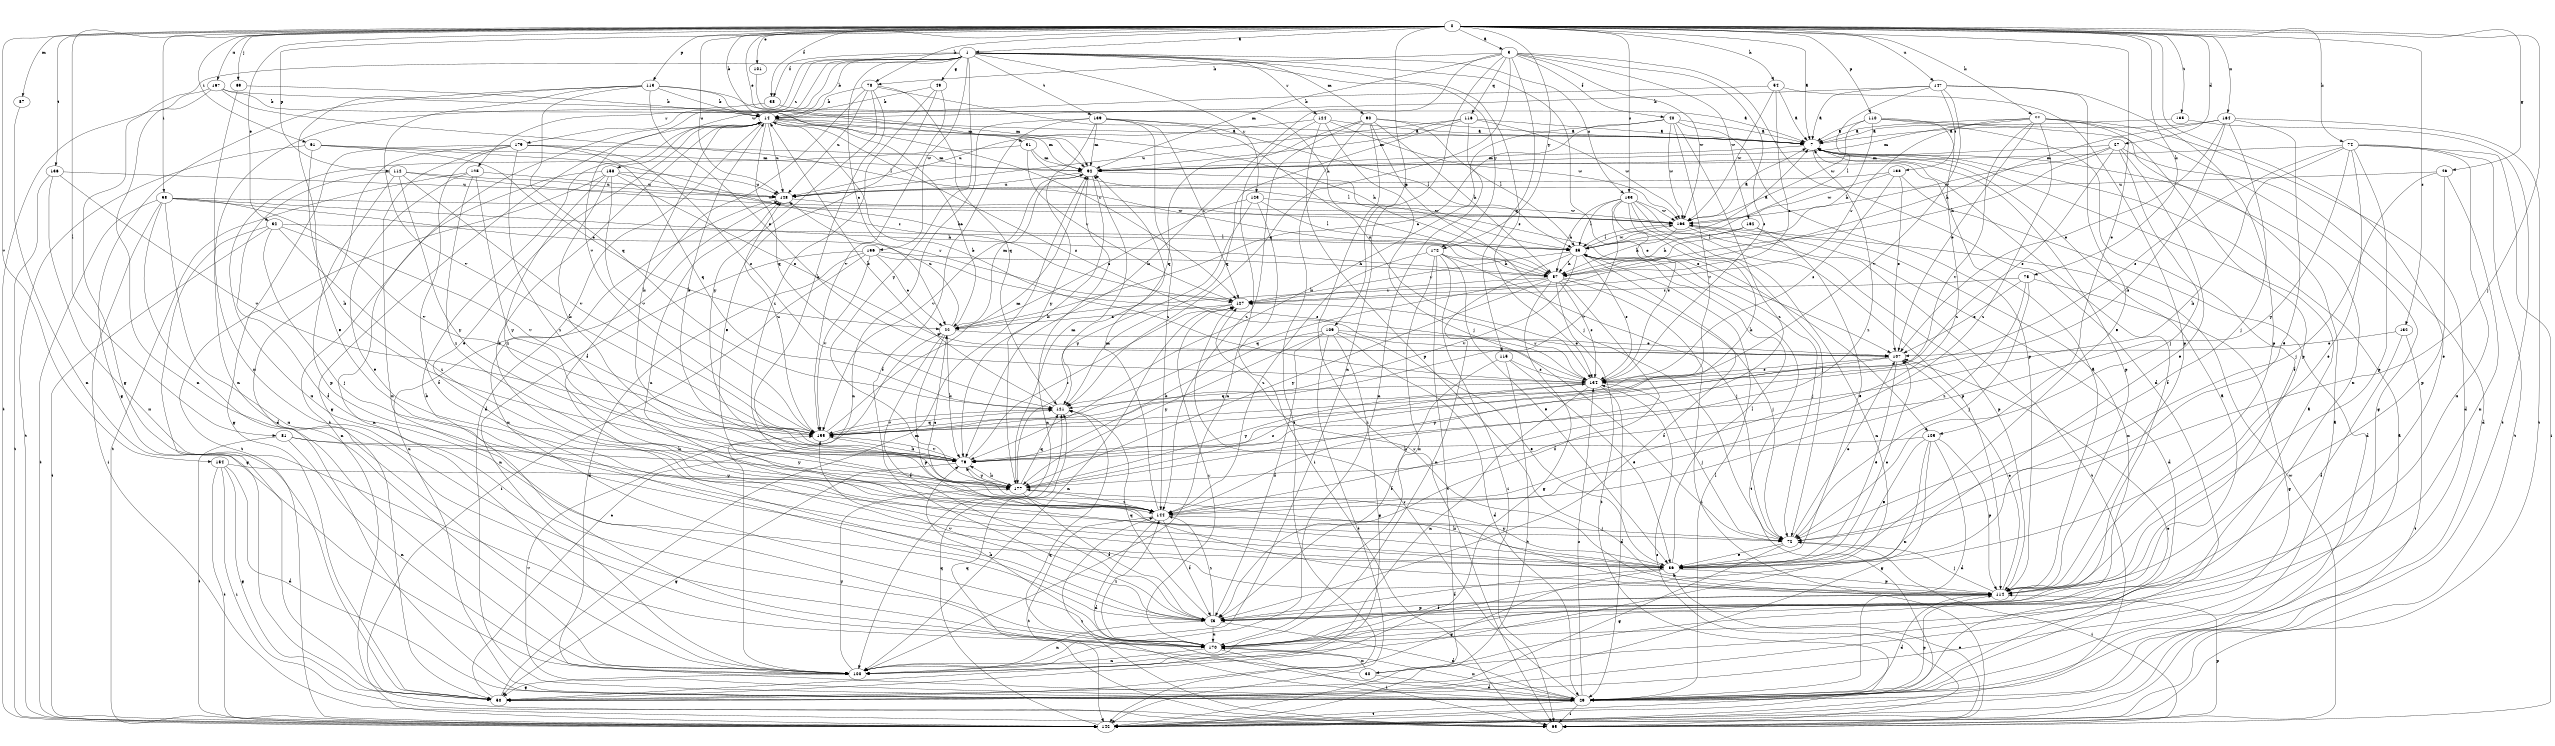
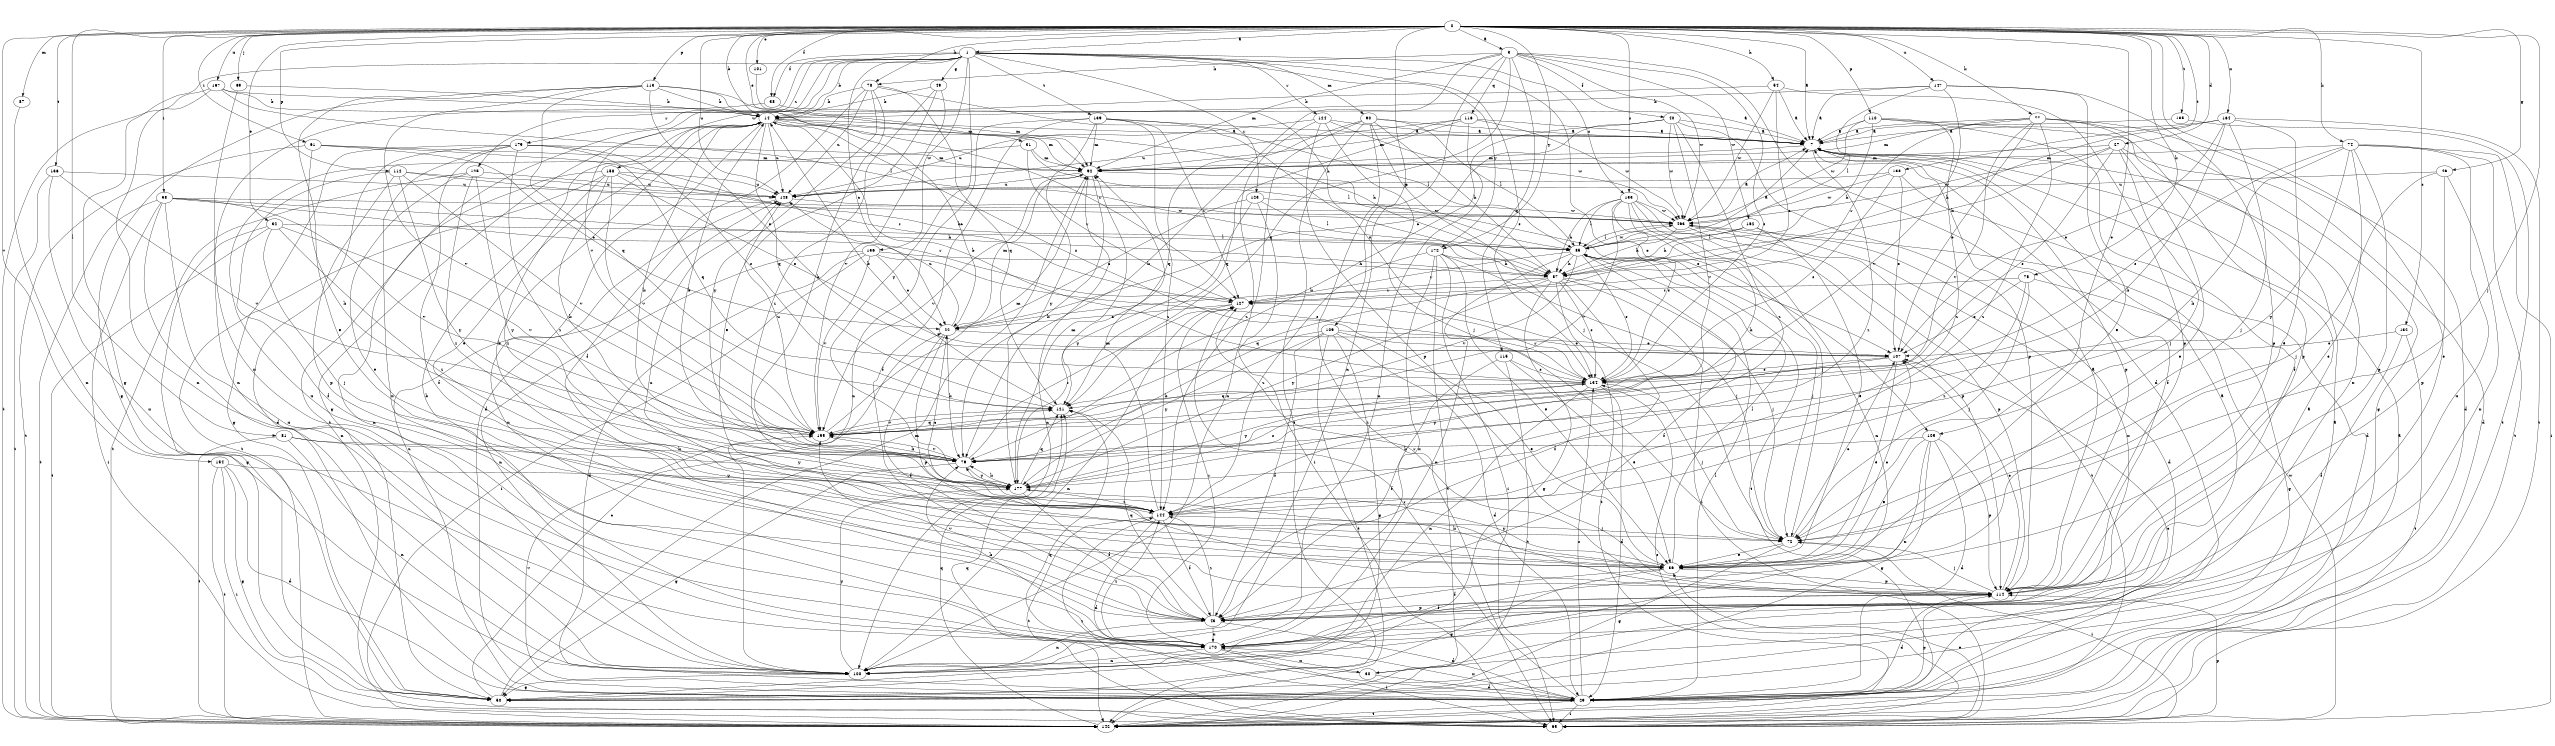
(1955, 142) -> (2172, 37)
(1681, 224) -> (1681, 224)
(1298, 651) -> (1289, 661)
